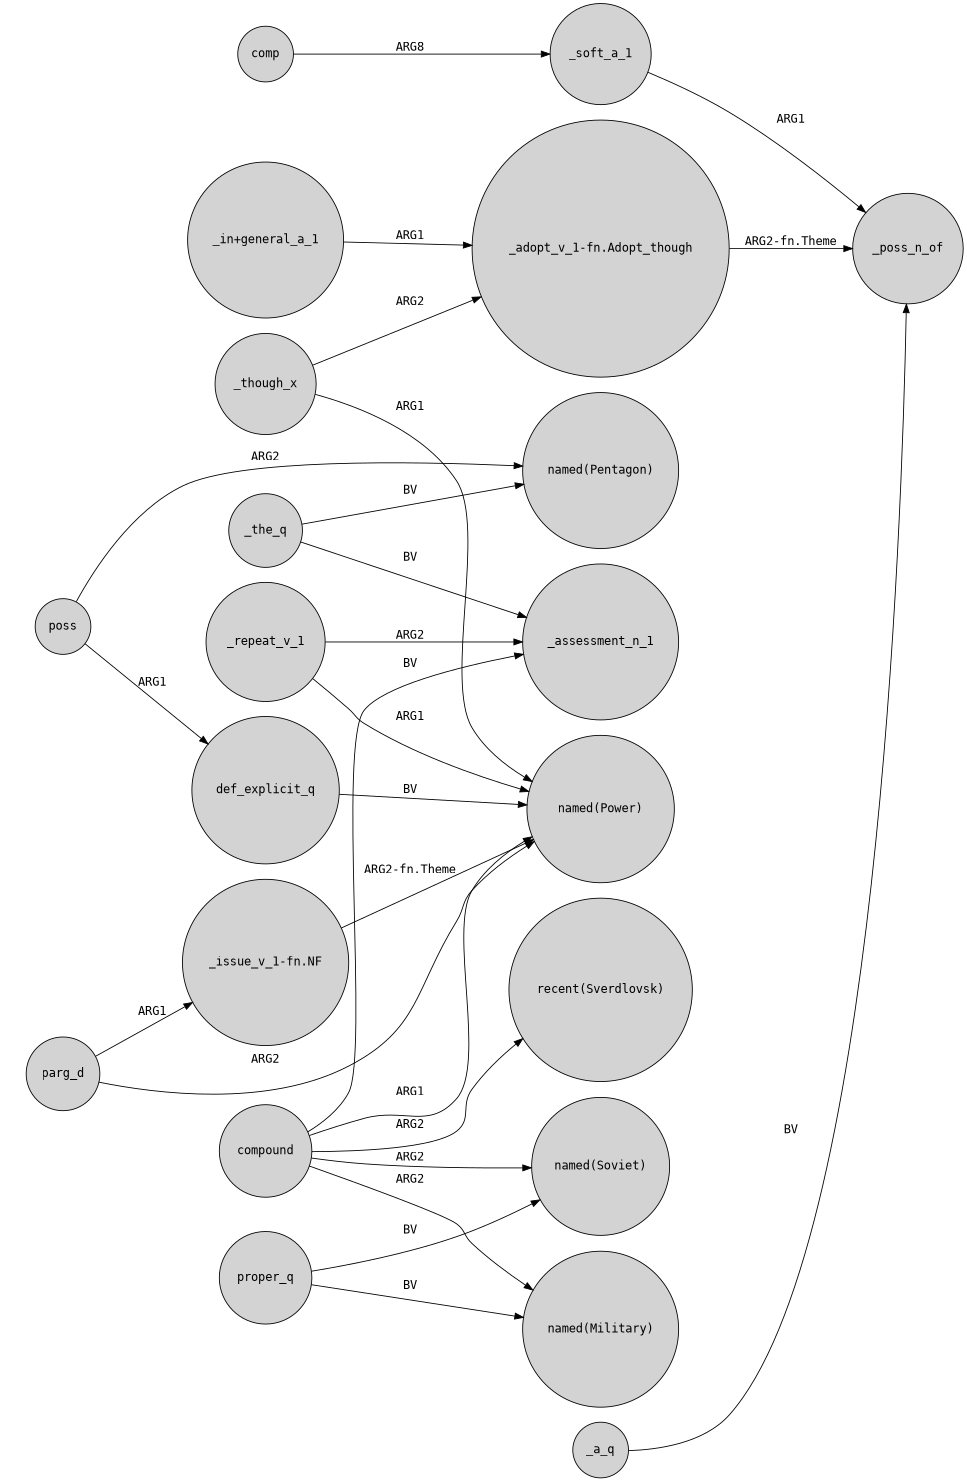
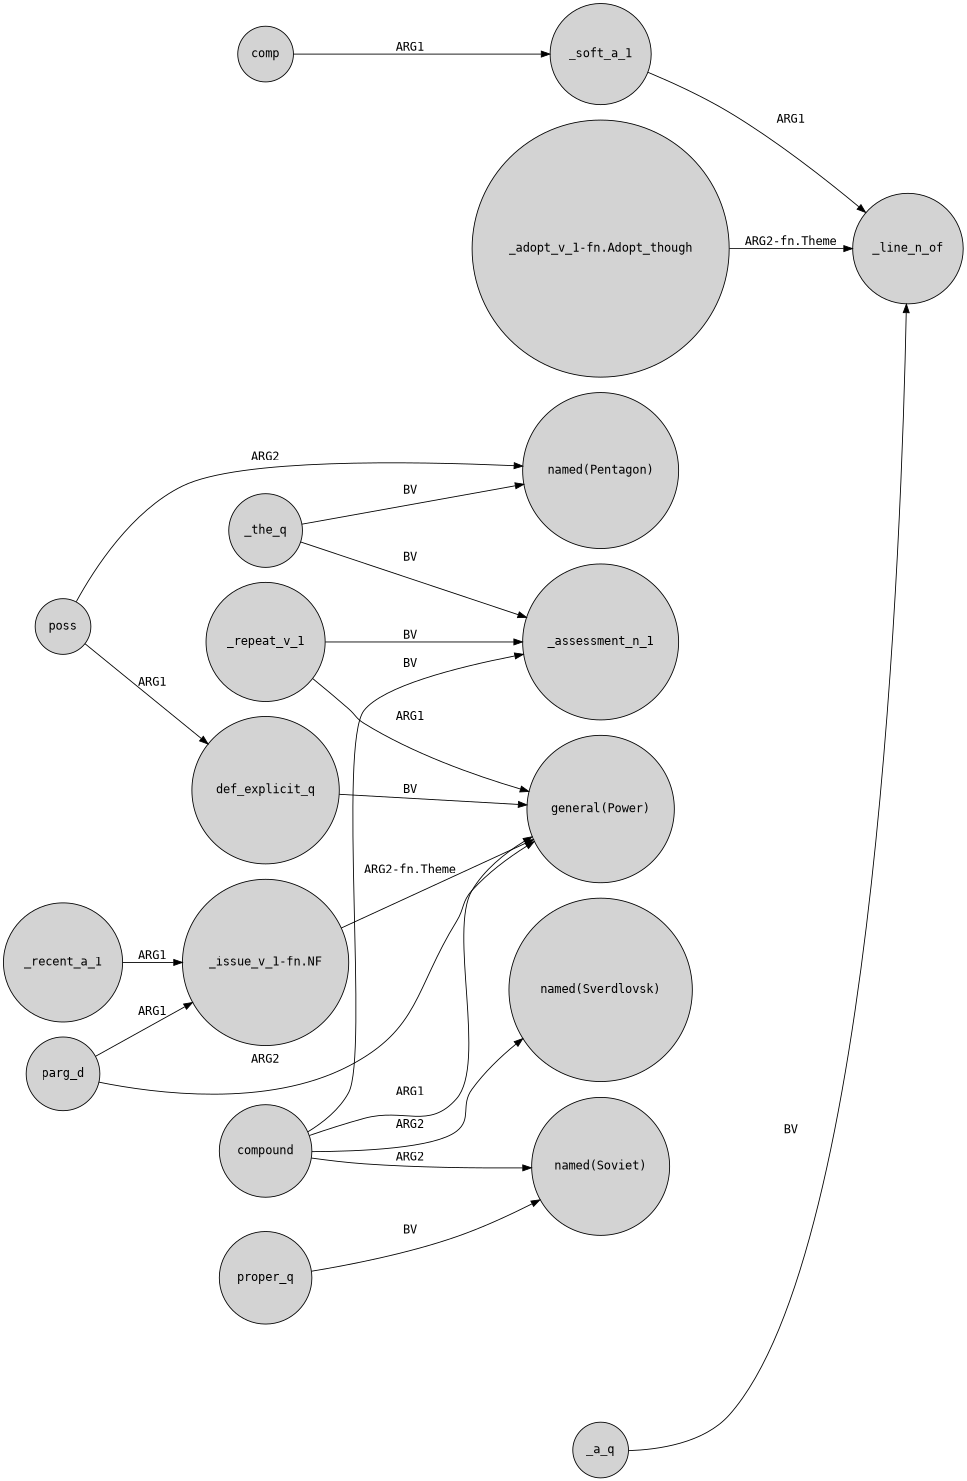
(410, 48) -> (410, 48)
(266, 240) -> none
(908, 249) -> (908, 249)
(266, 384) -> none
(410, 636) -> (410, 636)
(601, 809) -> (601, 809)
none -> (63, 962)
(601, 990) -> (601, 990)
(601, 1329) -> none
